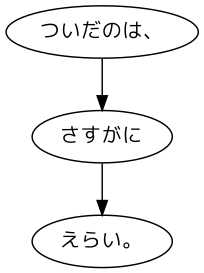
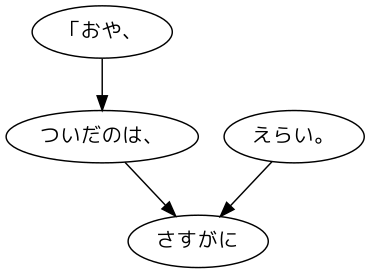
none -> (102, 32)
(102, 182) -> (251, 184)
